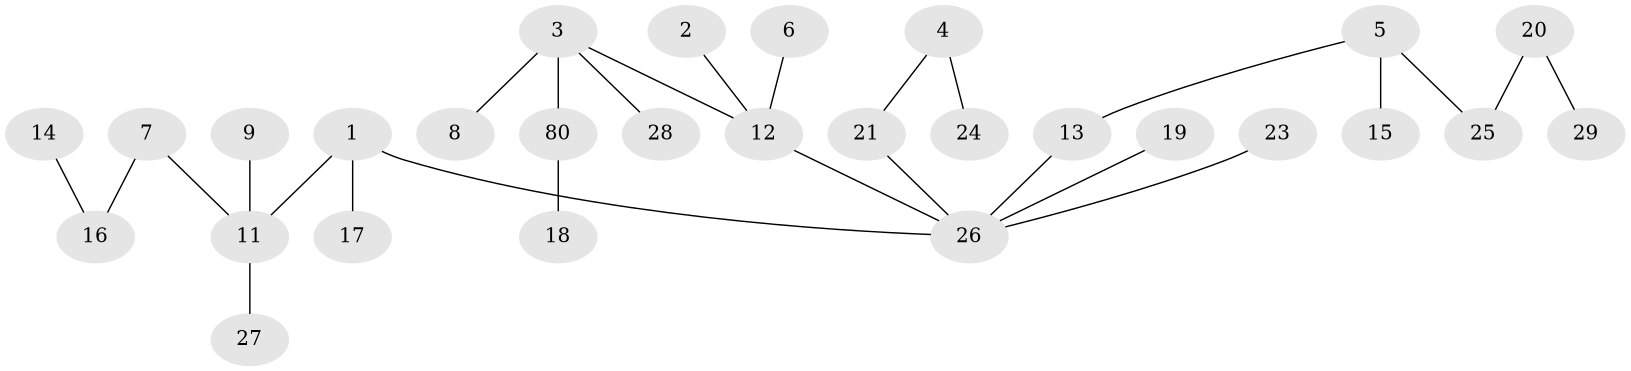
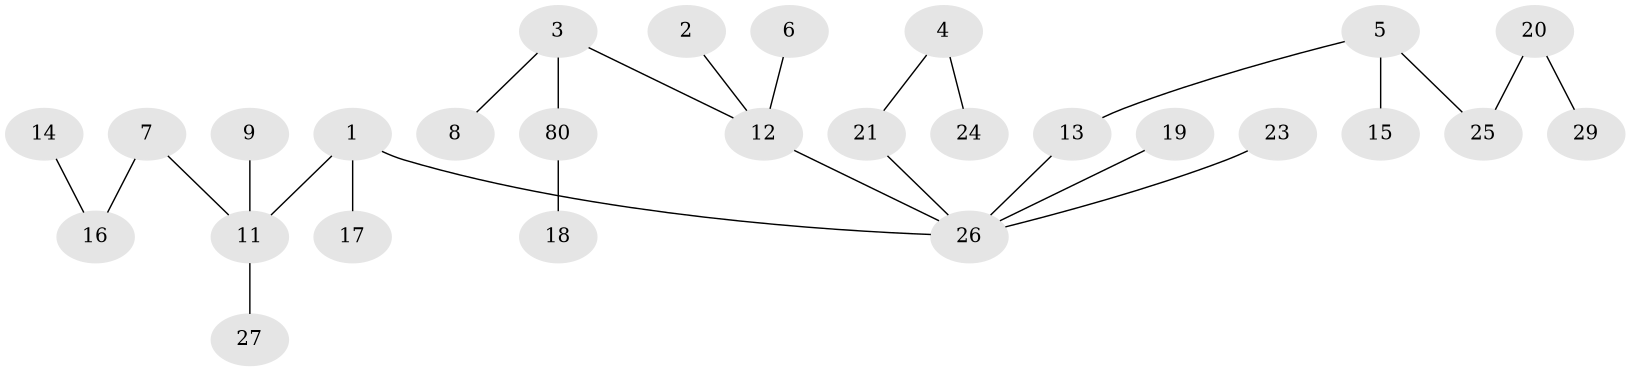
(661, 134) -> none
